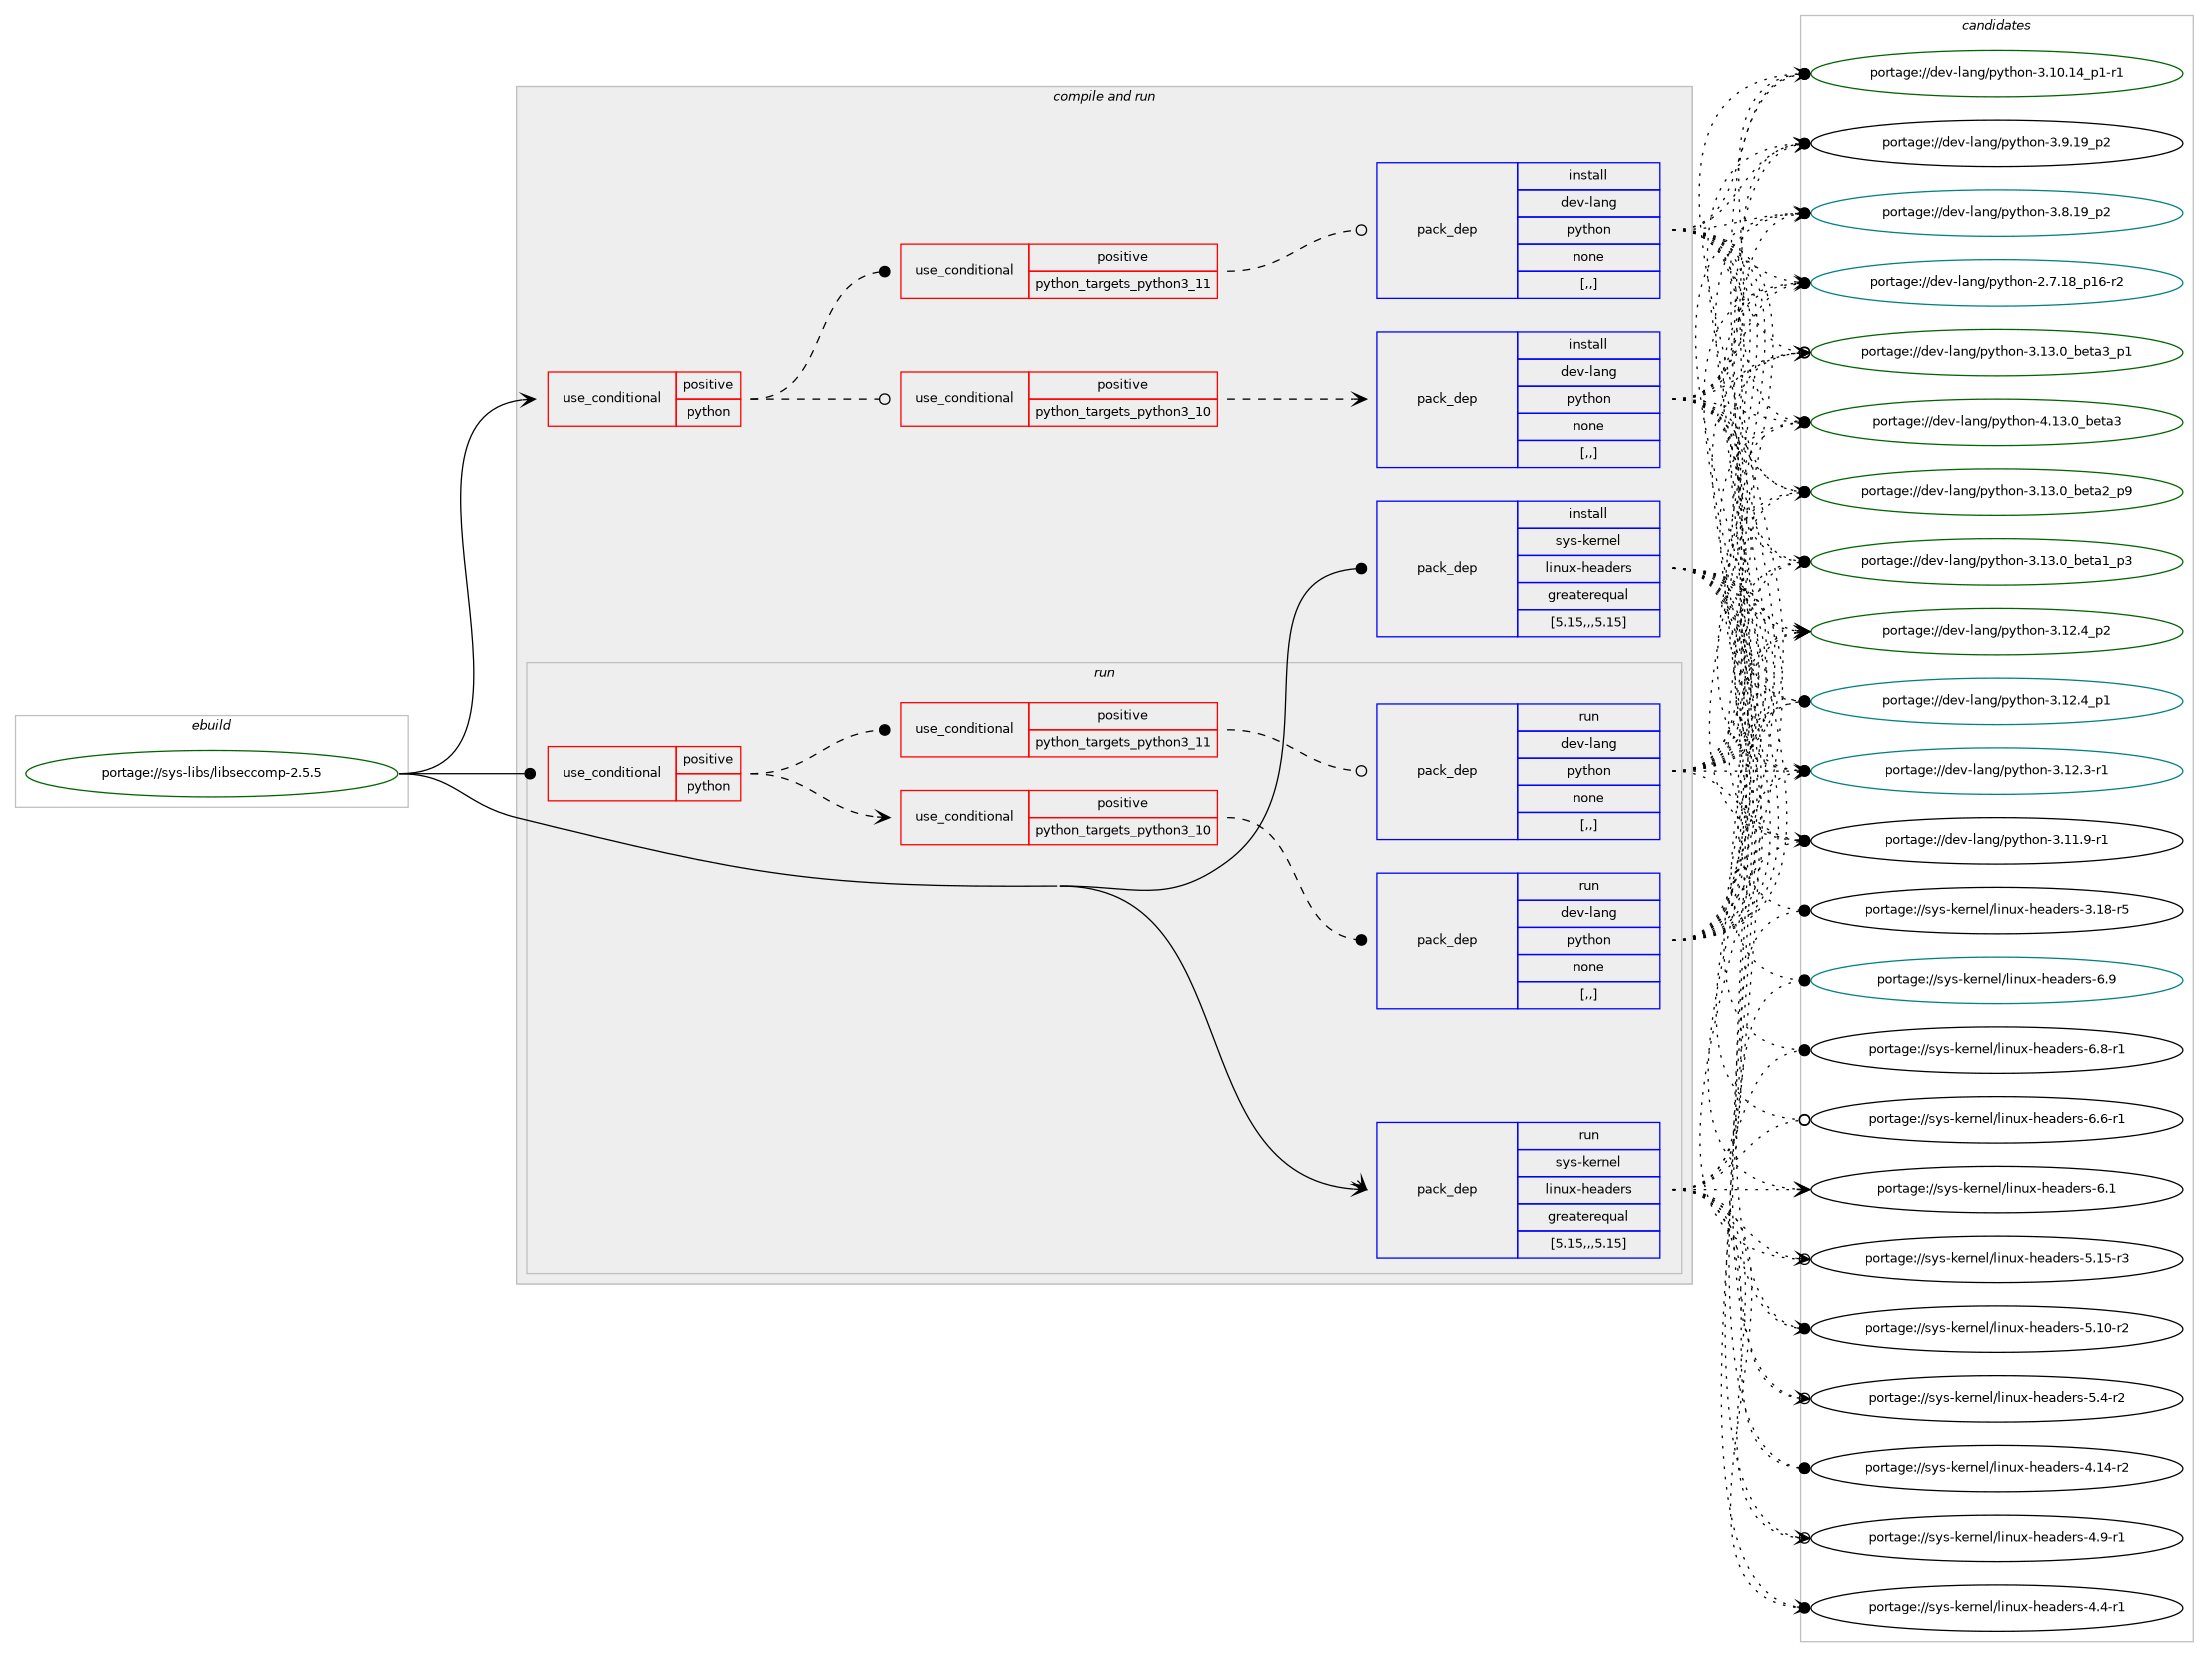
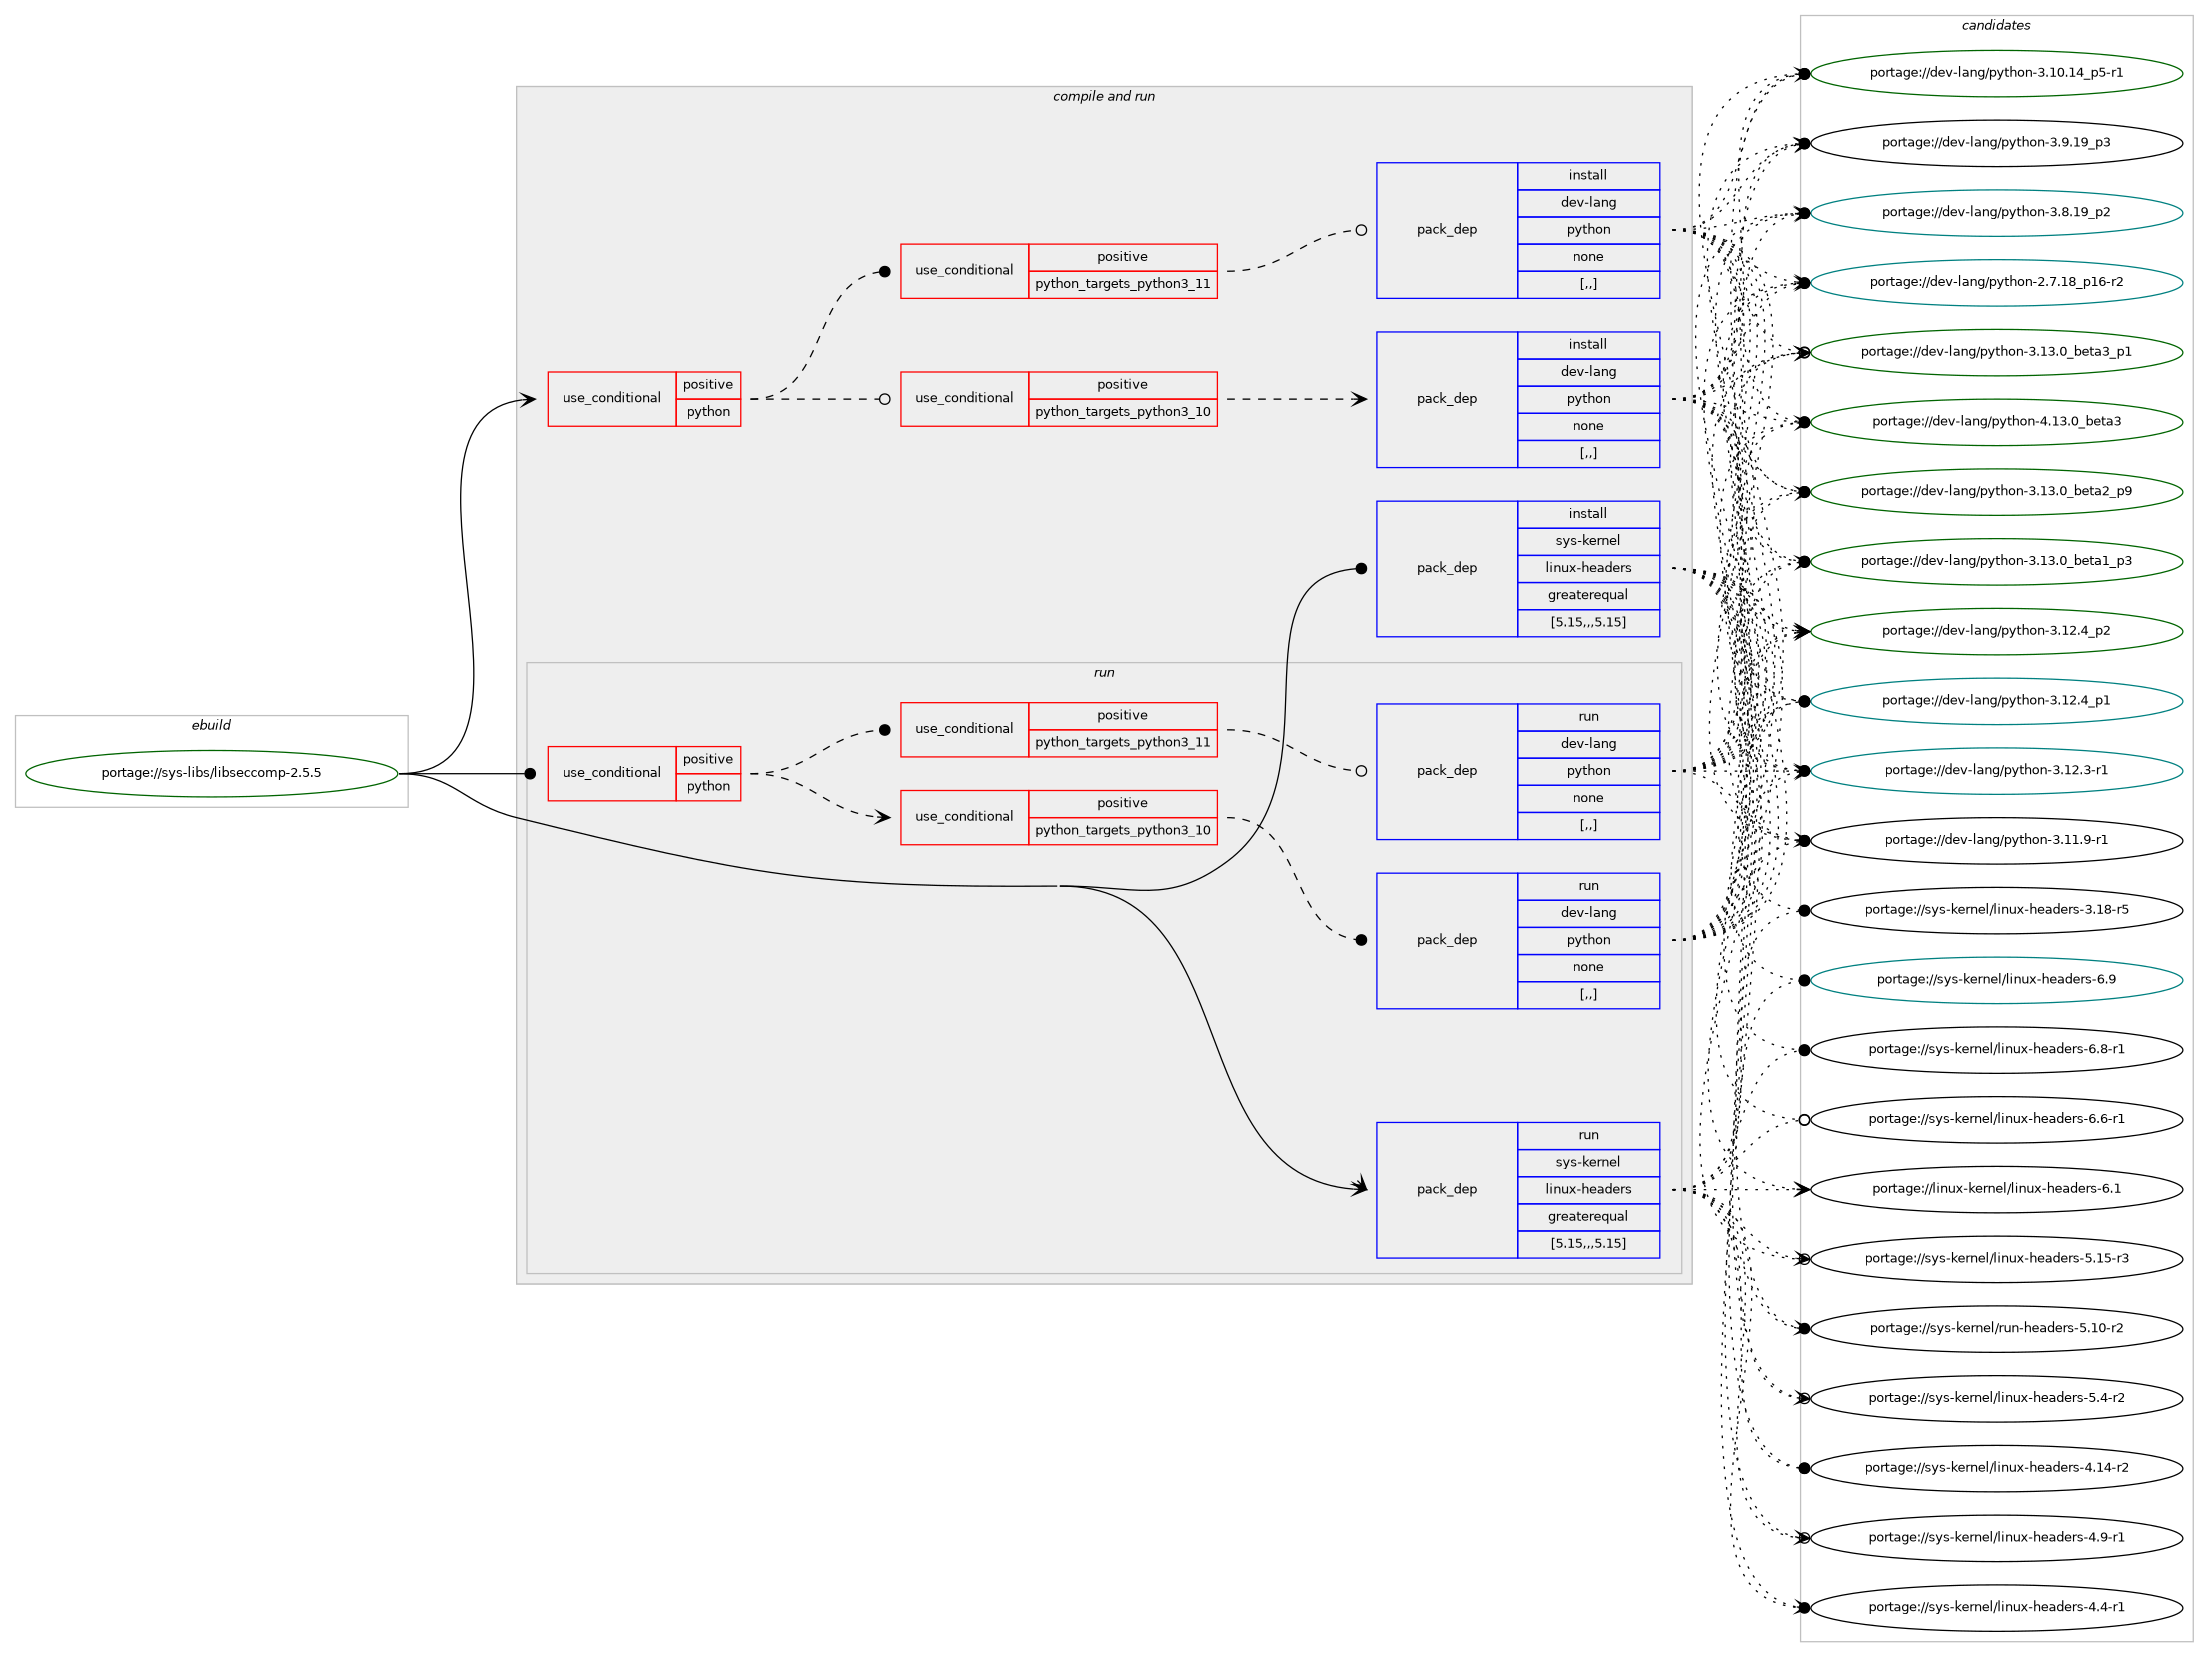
(1997, 74) -> (1997, 74)
(1997, 143) -> (1997, 143)
(1997, 1190) -> (1997, 1190)
(1997, 1329) -> (1997, 1329)
